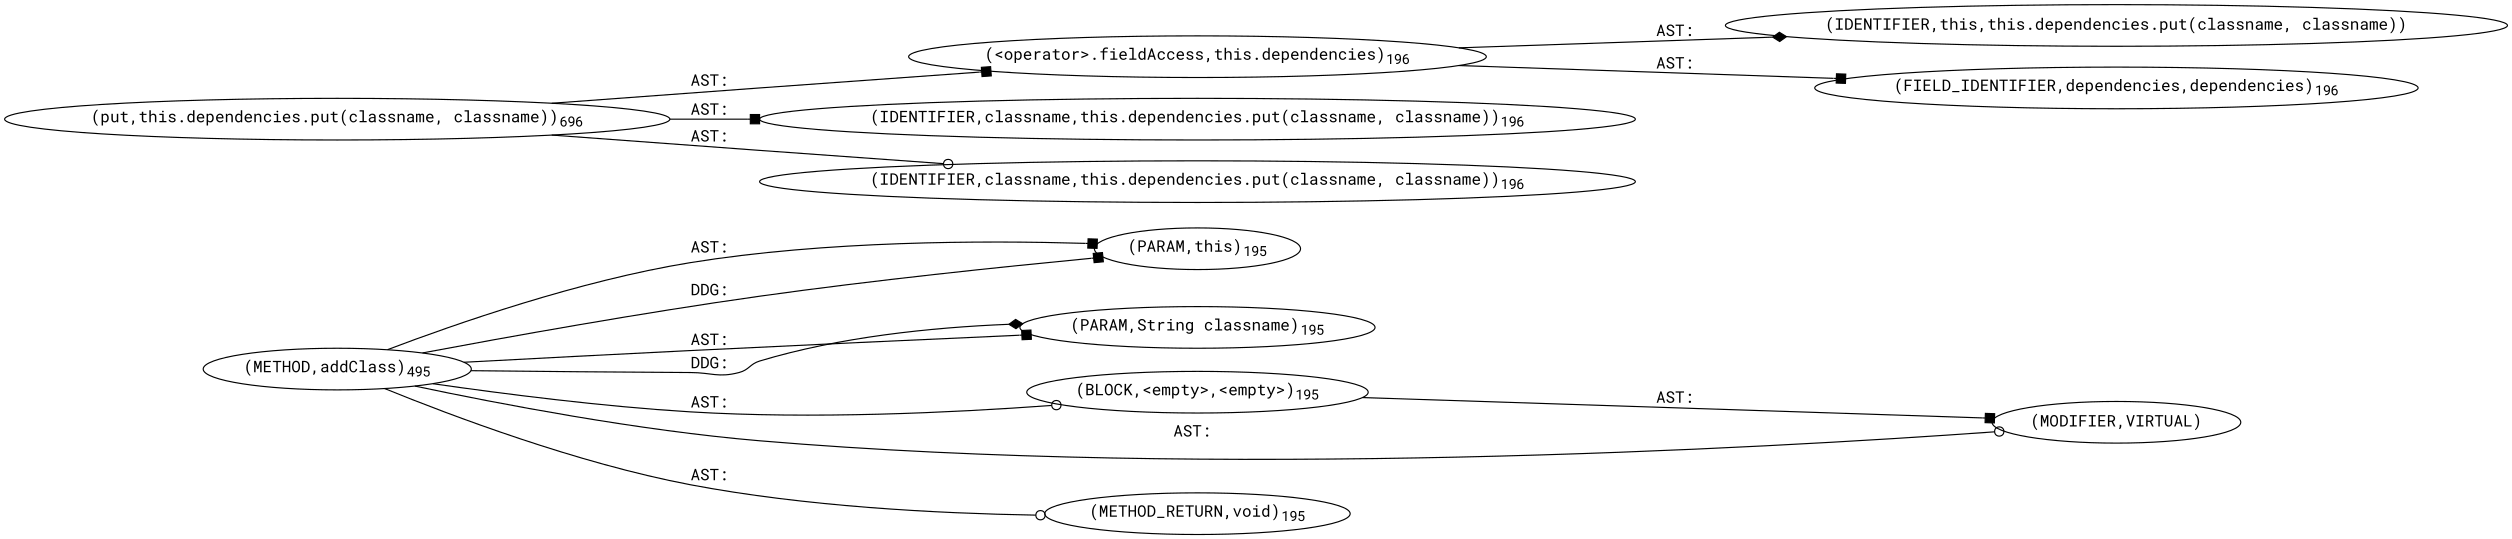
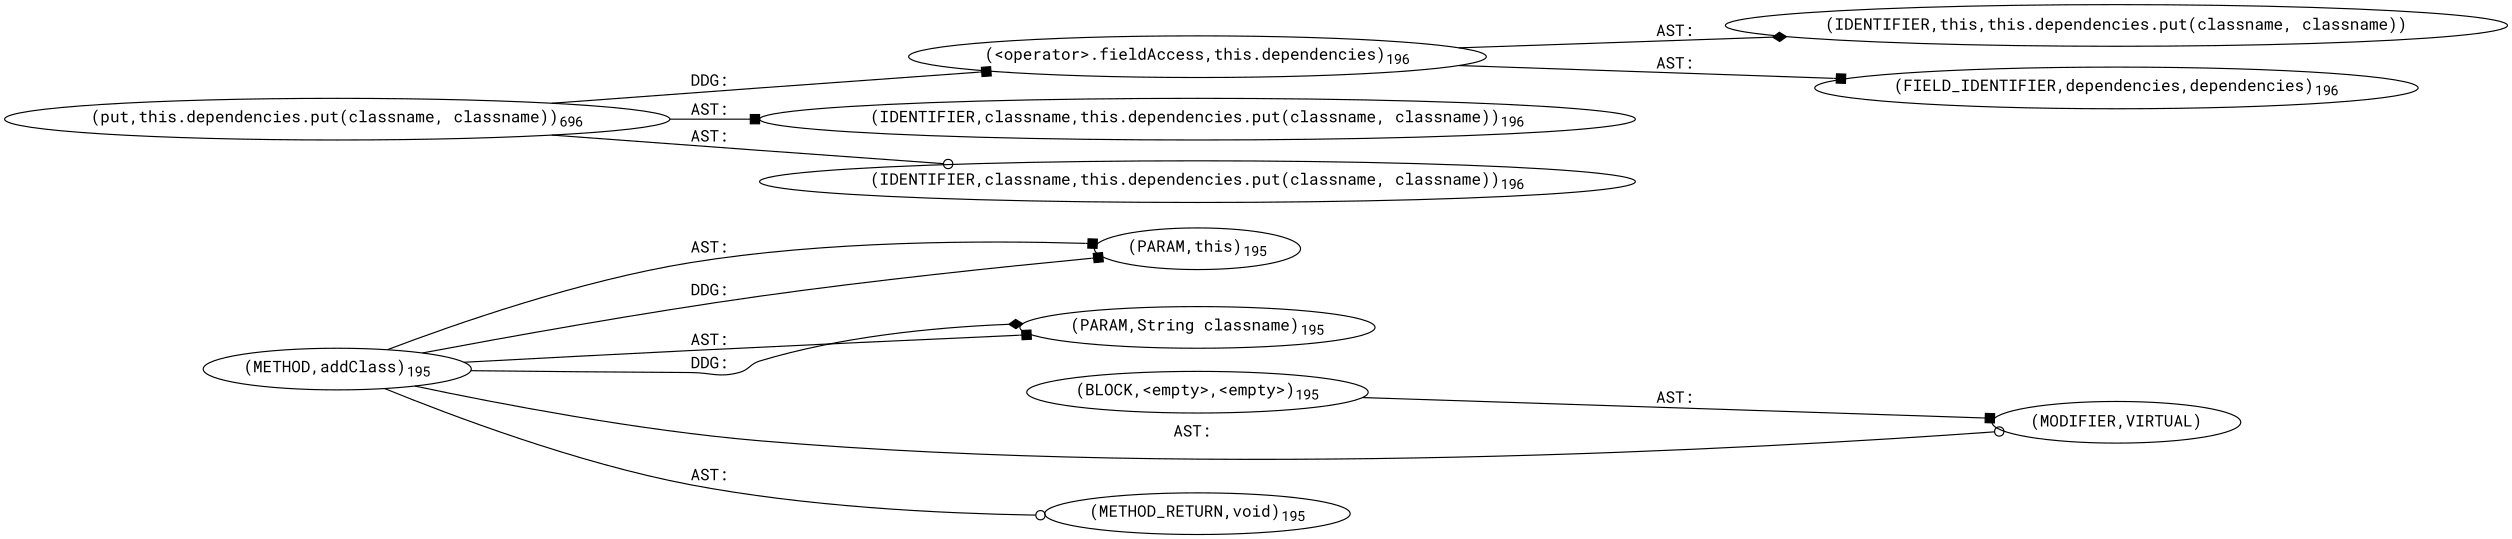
(715, 82) -> (715, 82)
(419, 367) -> (419, 367)
(742, 414) -> none
